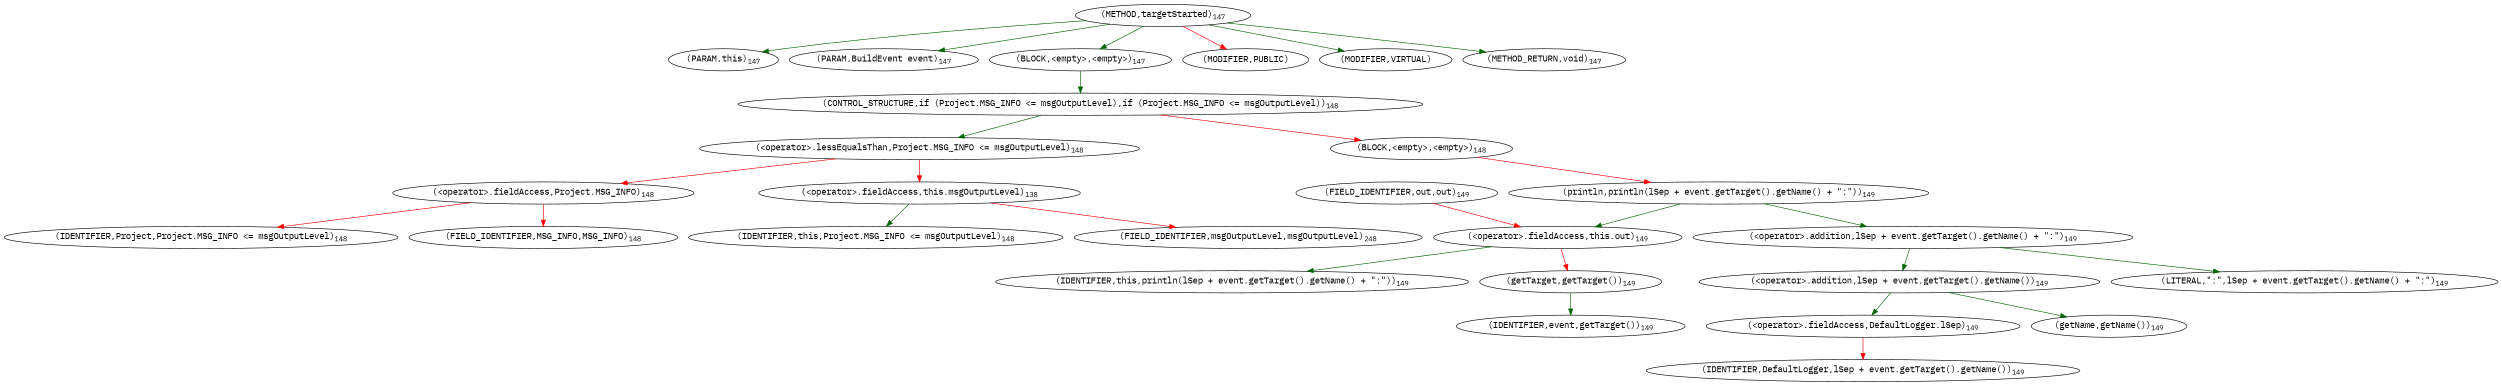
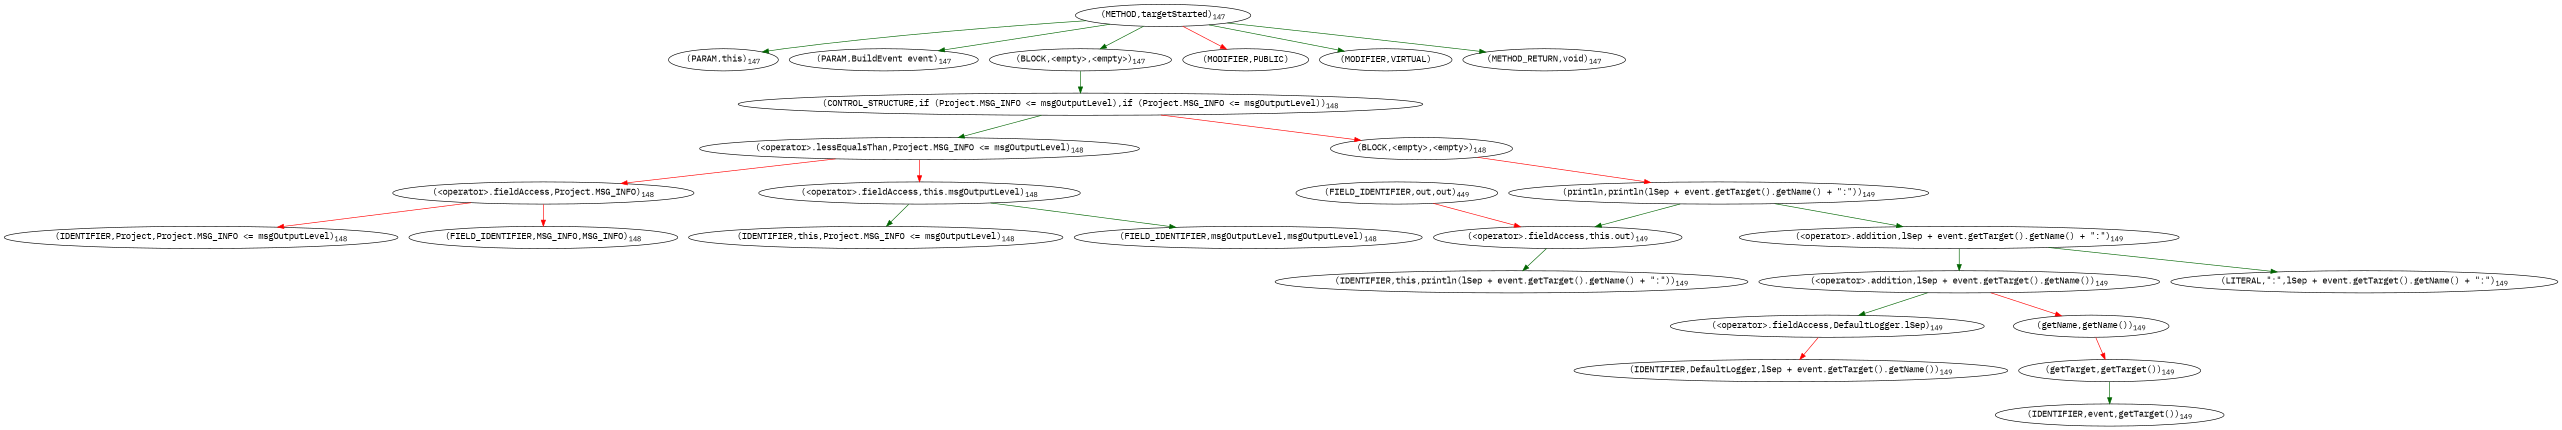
(1032, 192) -> (1032, 192)
(1463, 192) -> (1463, 192)
(1080, 215) -> (1080, 215)
(1371, 236) -> (1371, 236)
(1563, 257) -> (2099, 346)
(2005, 304) -> (2023, 303)
